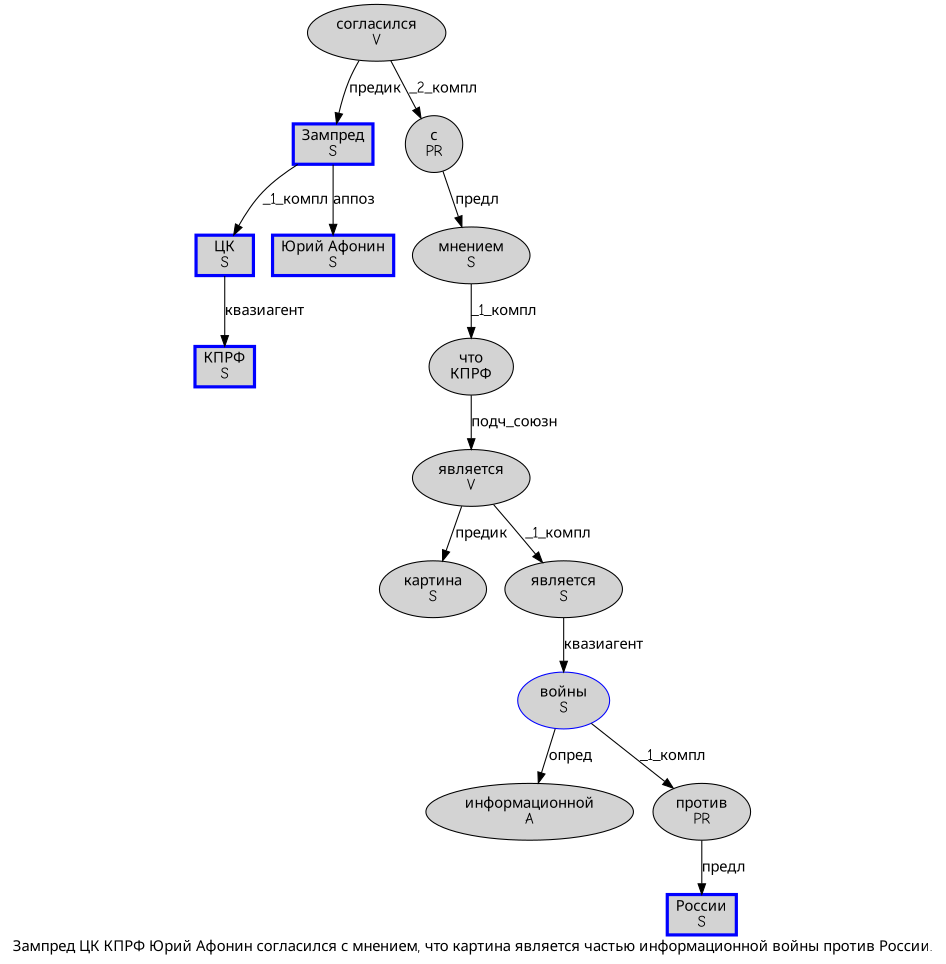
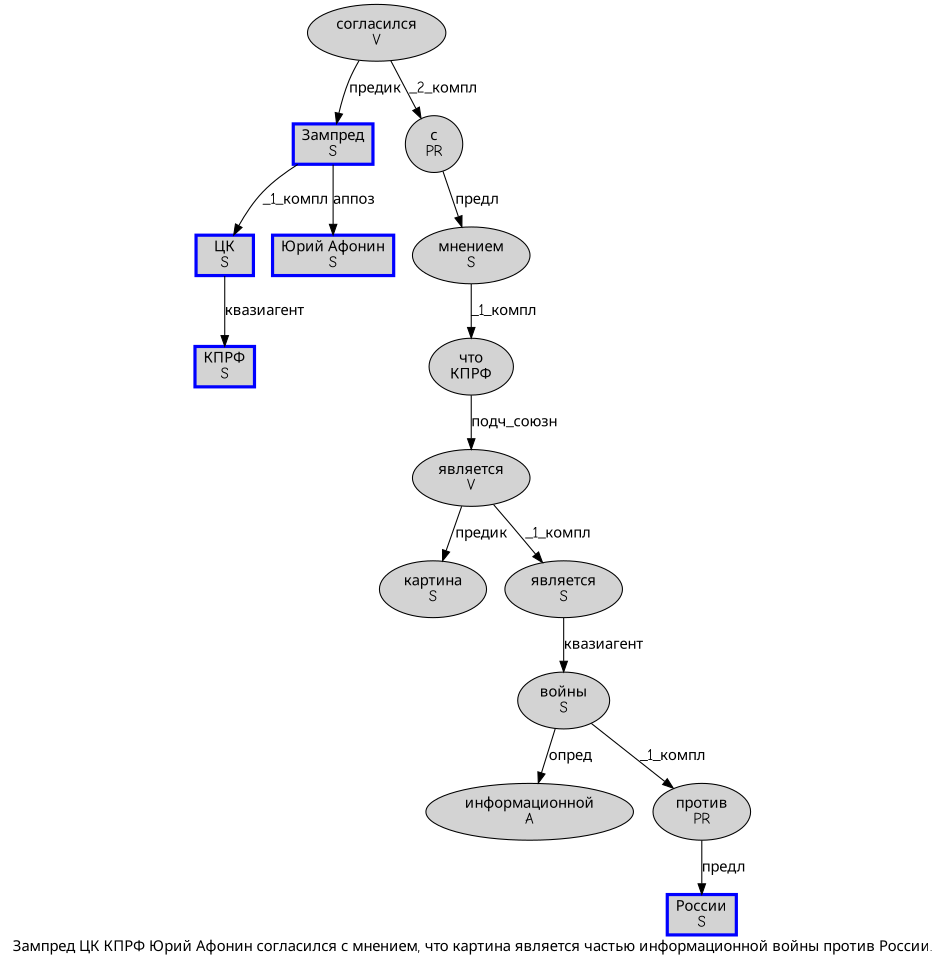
(564, 701) -> (564, 701)
